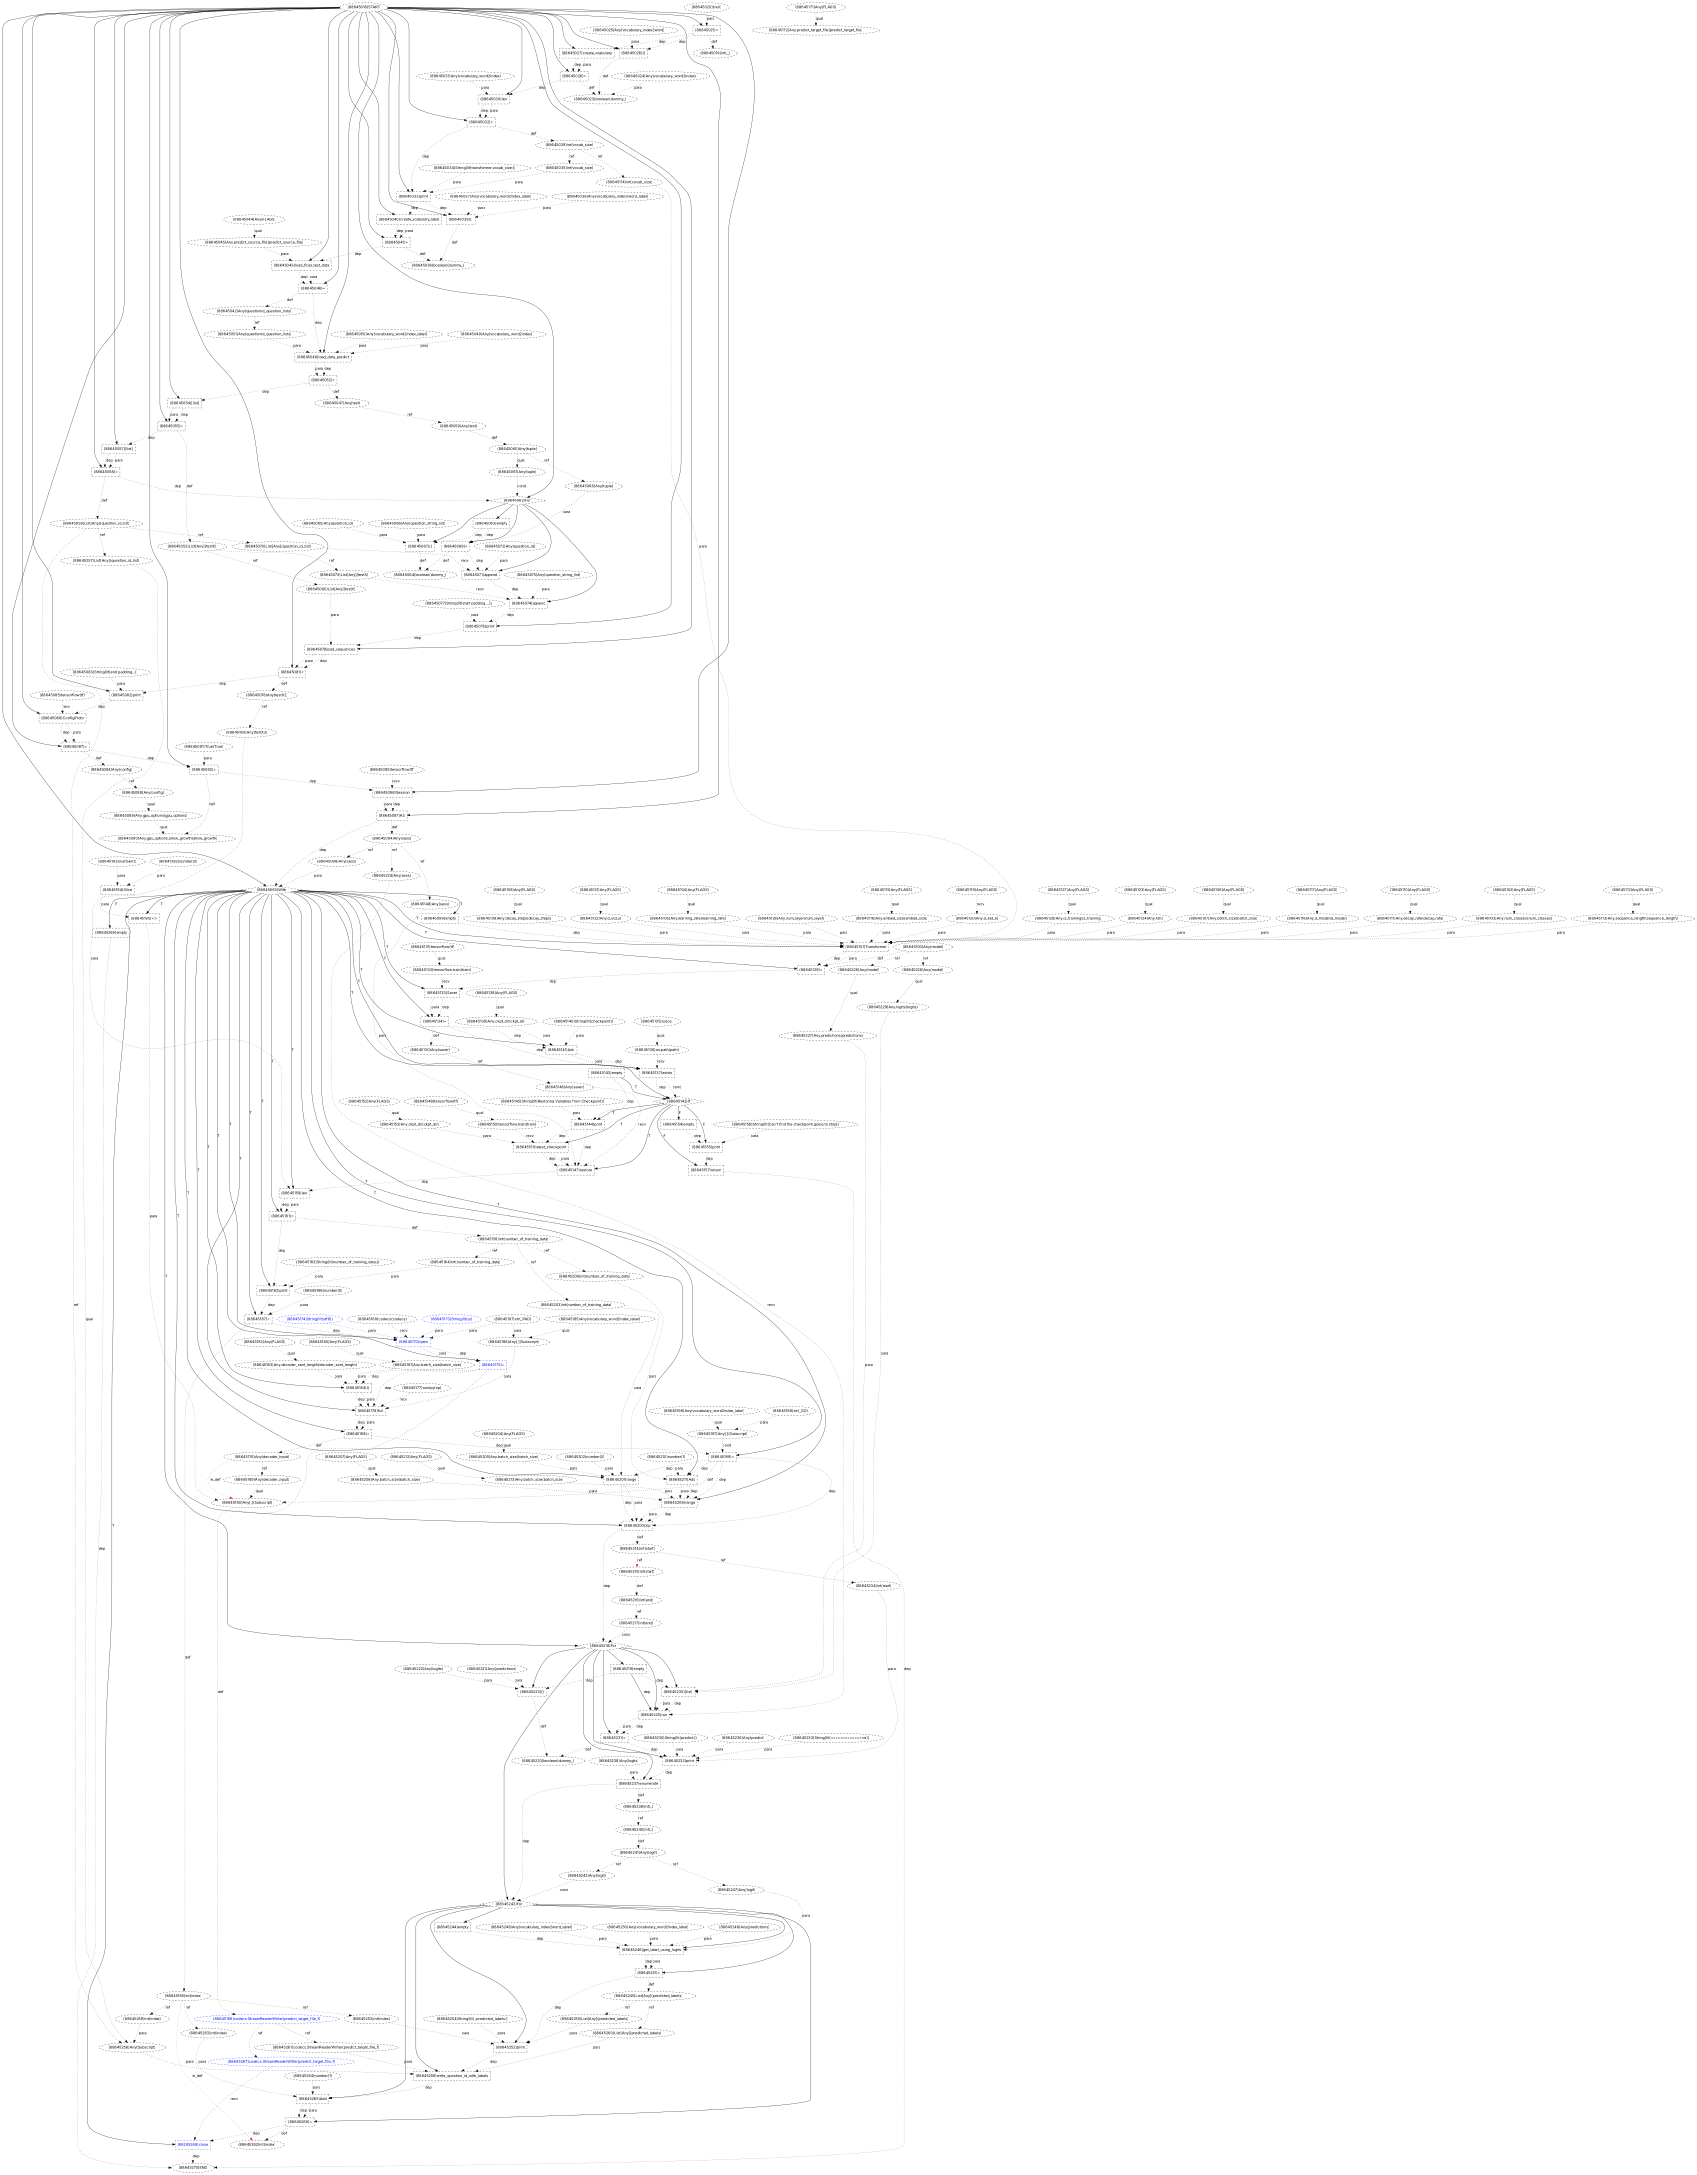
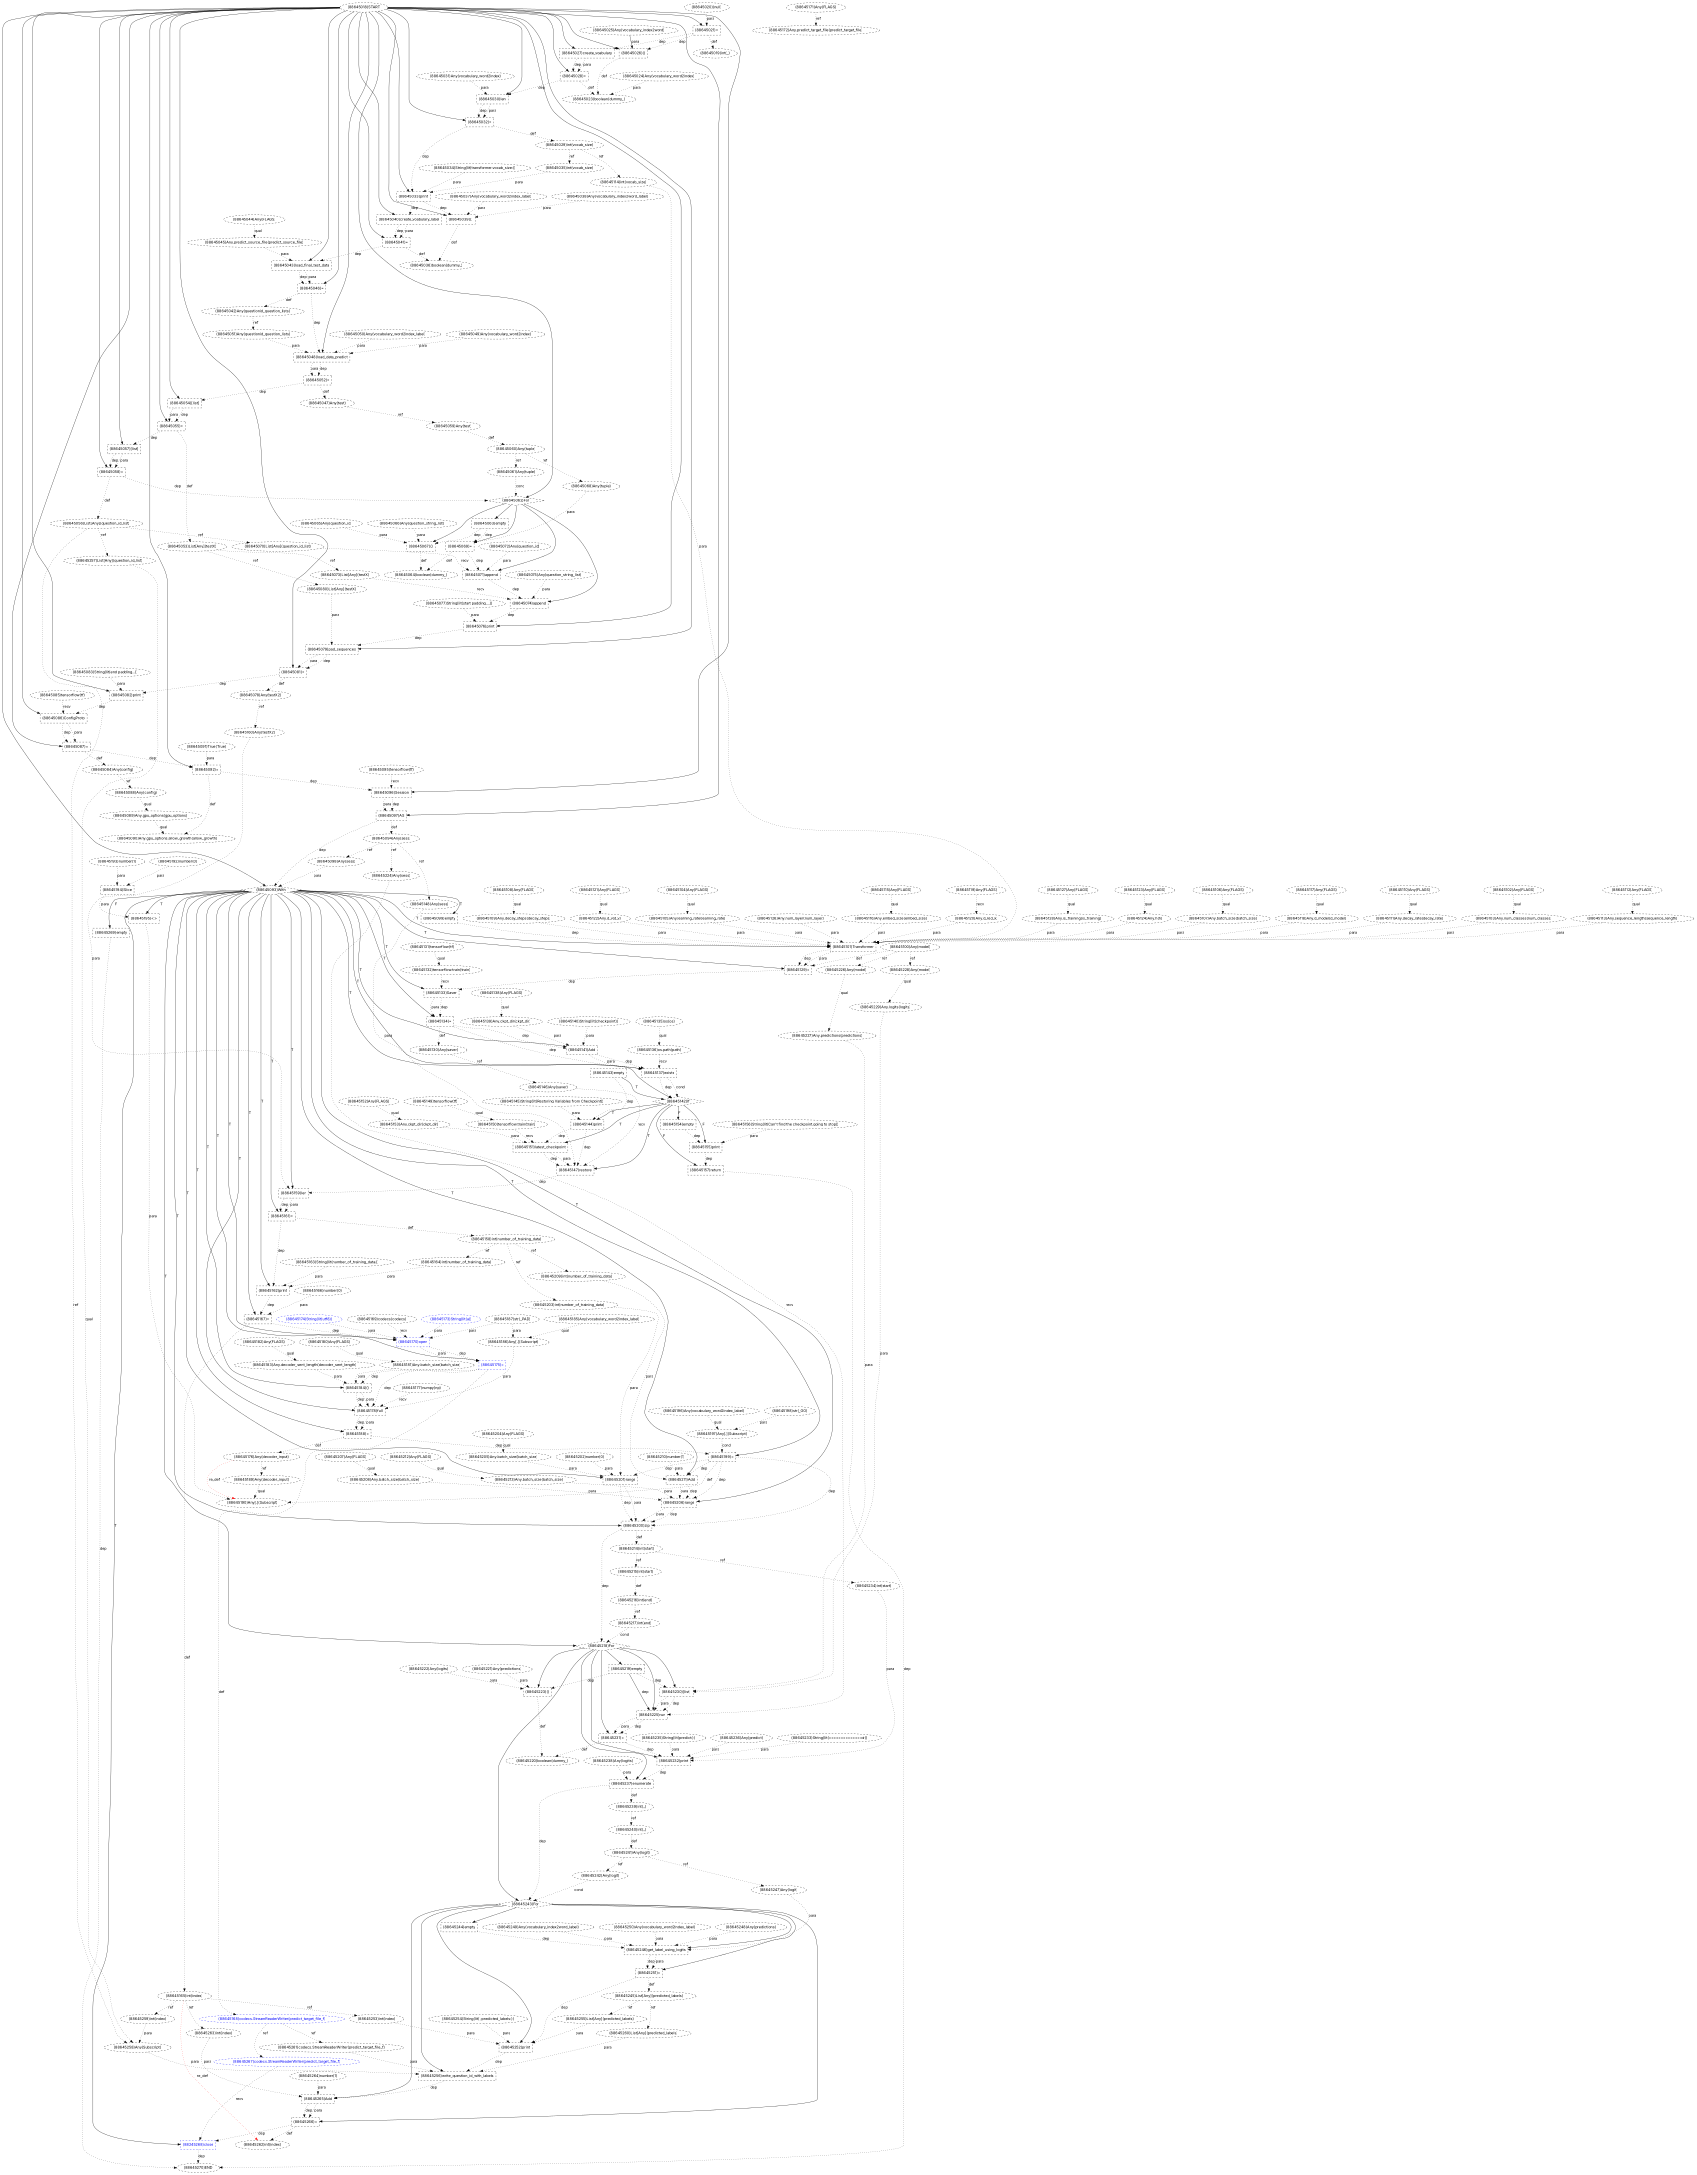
(820, 19) -> (818, 19)
(631, 41) -> (631, 41)
(521, 461) -> (518, 461)
(1410, 890) -> (1410, 890)
(637, 1559) -> (636, 1559)
